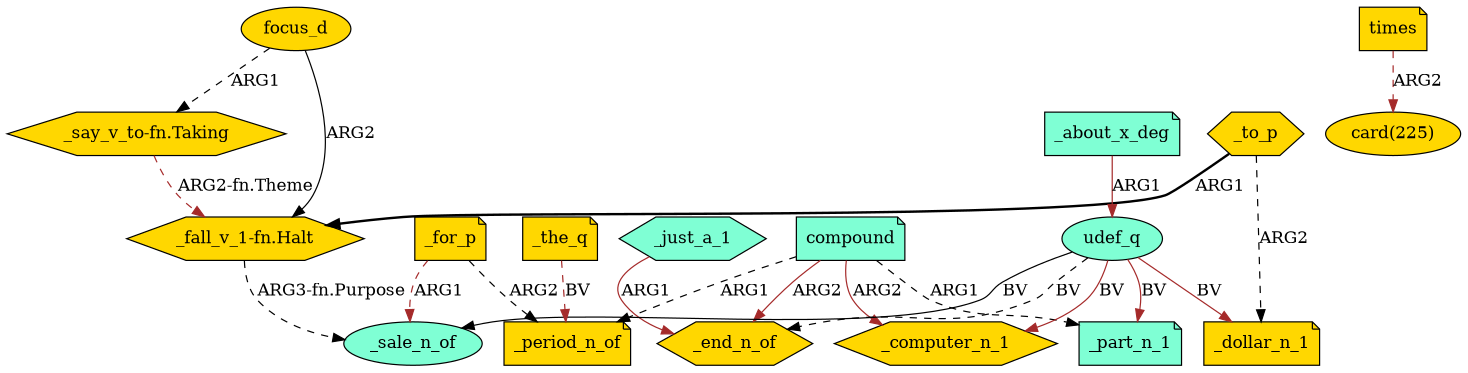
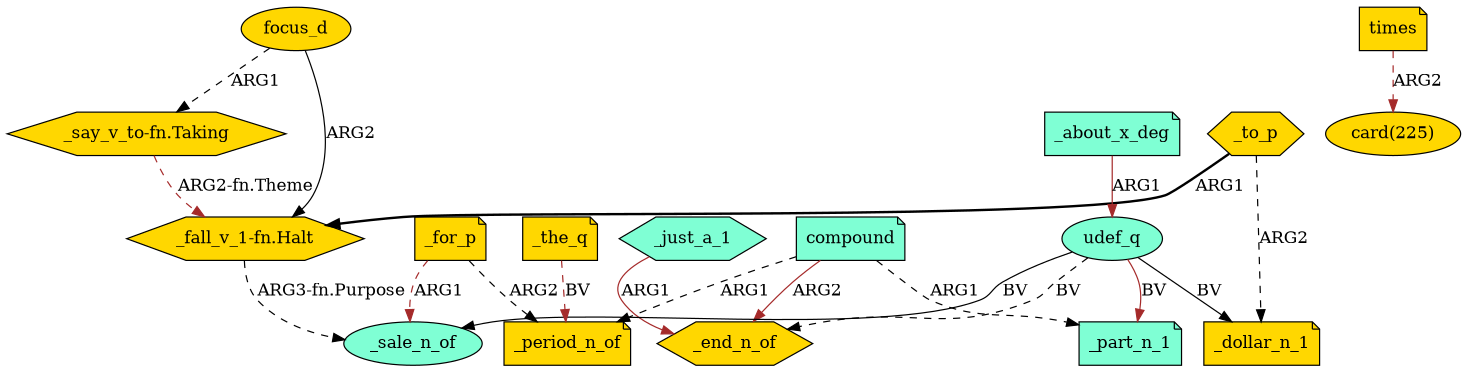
(1180, 286) -> (1180, 286)
(946, 344) -> none
